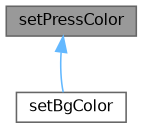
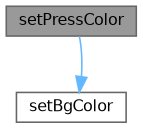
(61, 72) -> (82, 56)
